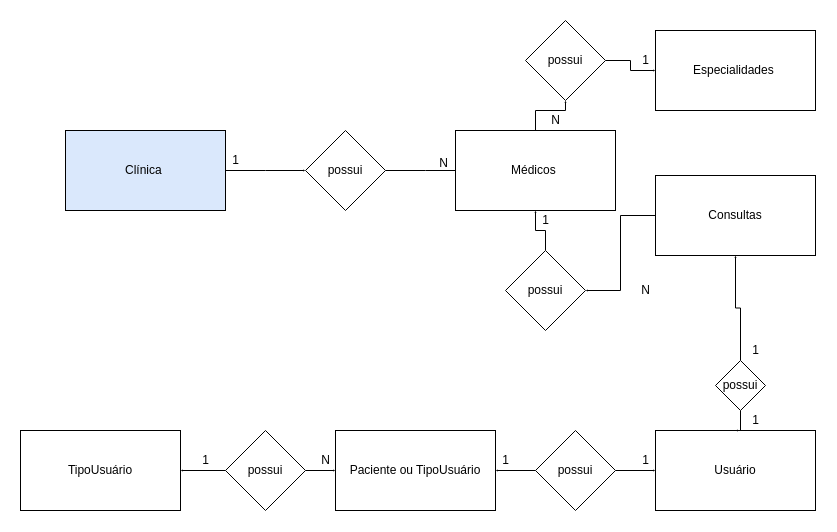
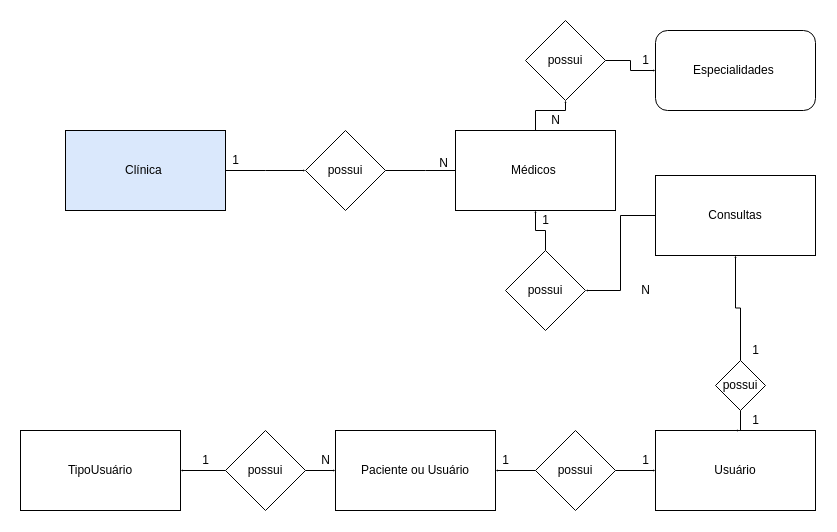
(736, 71) -> (736, 71)
(416, 471) -> (416, 471)
